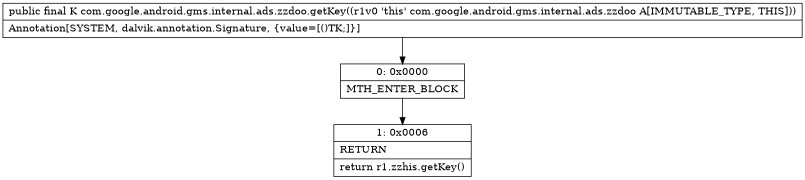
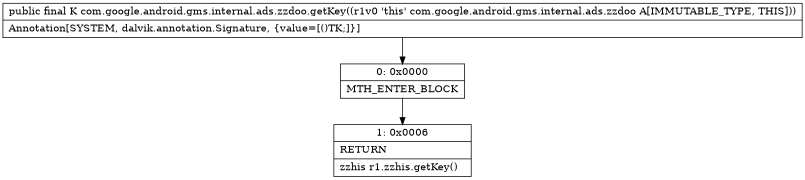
(403, 167) -> (399, 167)
